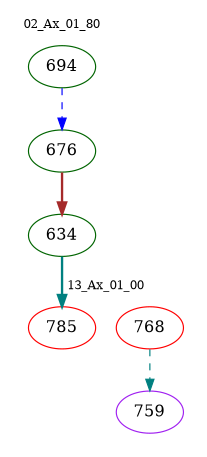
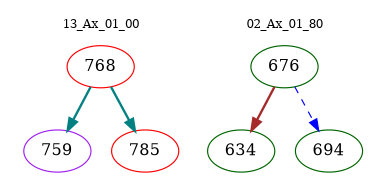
(62, 103) -> (304, 104)
(62, 282) -> (120, 104)
(150, 364) -> (82, 103)
